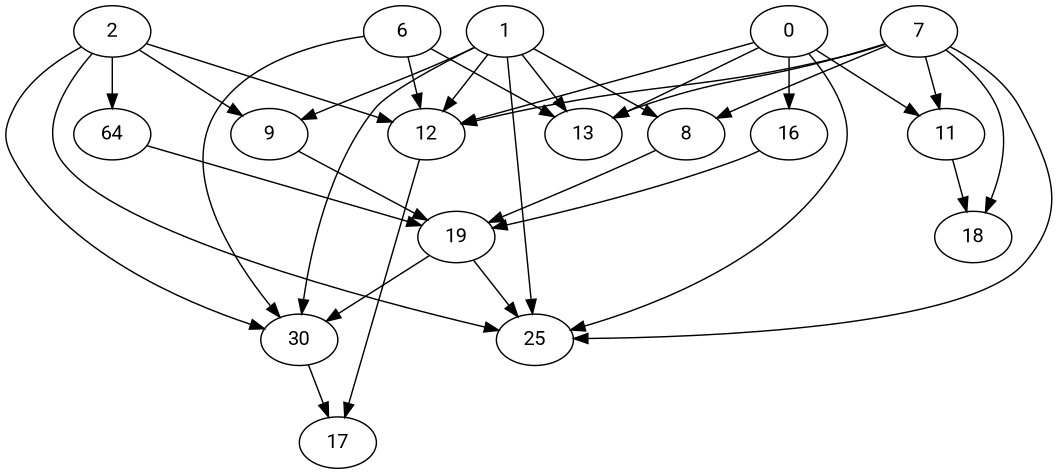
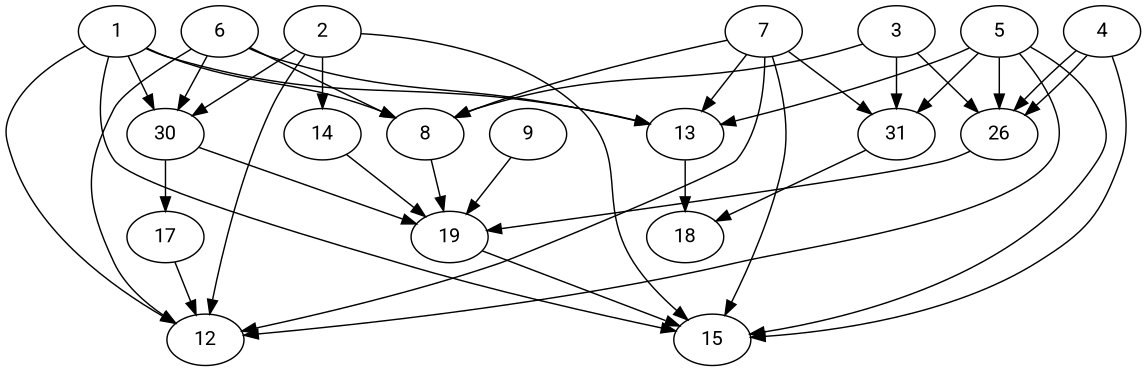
(789, 31) -> (999, 31)
none -> (897, 31)
none -> (1102, 31)
(185, 79) -> none
none -> (316, 80)
(391, 83) -> none
(1000, 115) -> (685, 176)
(112, 134) -> (323, 134)
(789, 134) -> (999, 134)
(946, 134) -> (897, 134)
(388, 269) -> (183, 282)
(395, 277) -> (301, 183)
(535, 340) -> (712, 340)
